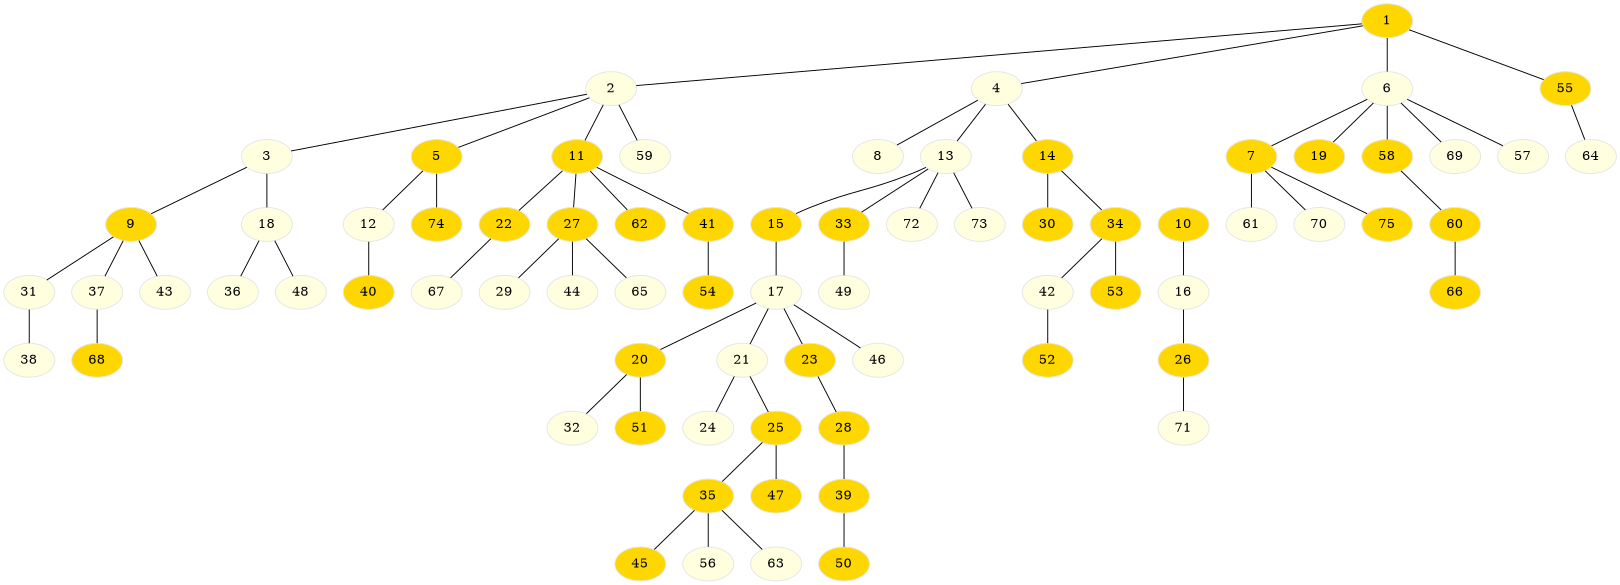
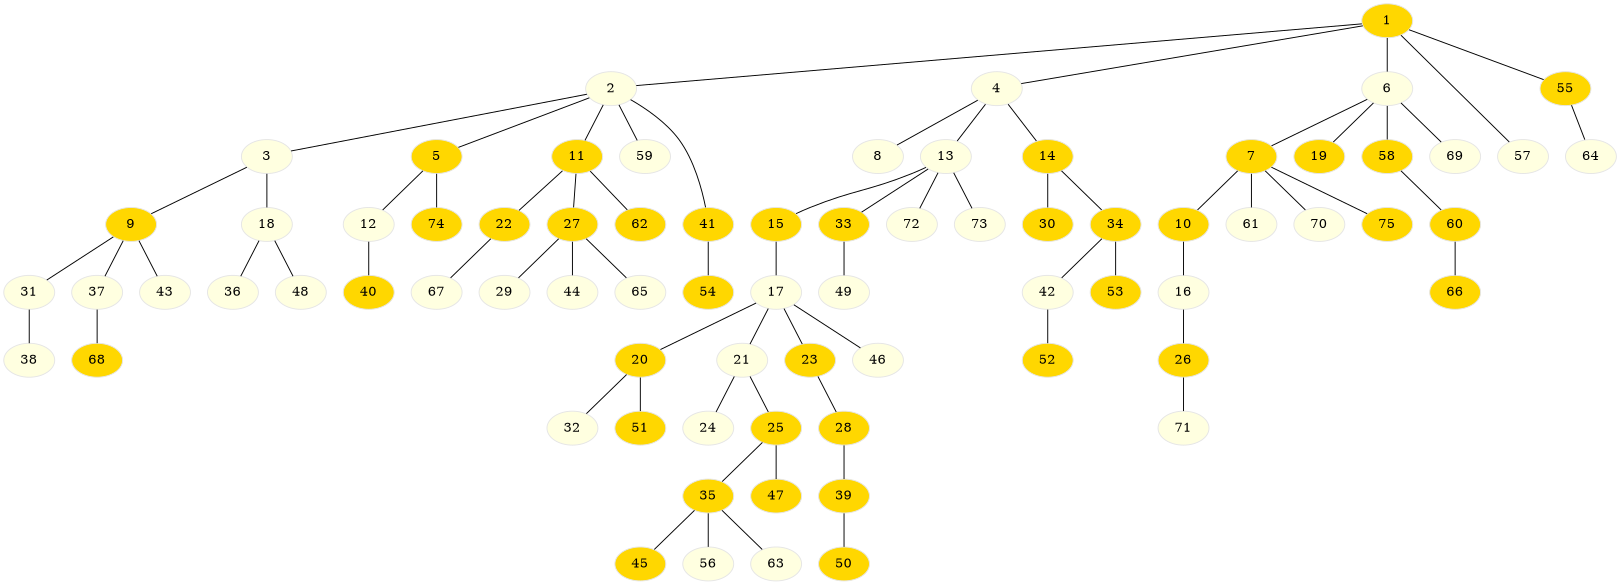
(1455, 123) -> (1455, 89)
(643, 190) -> (682, 144)
none -> (1218, 190)
